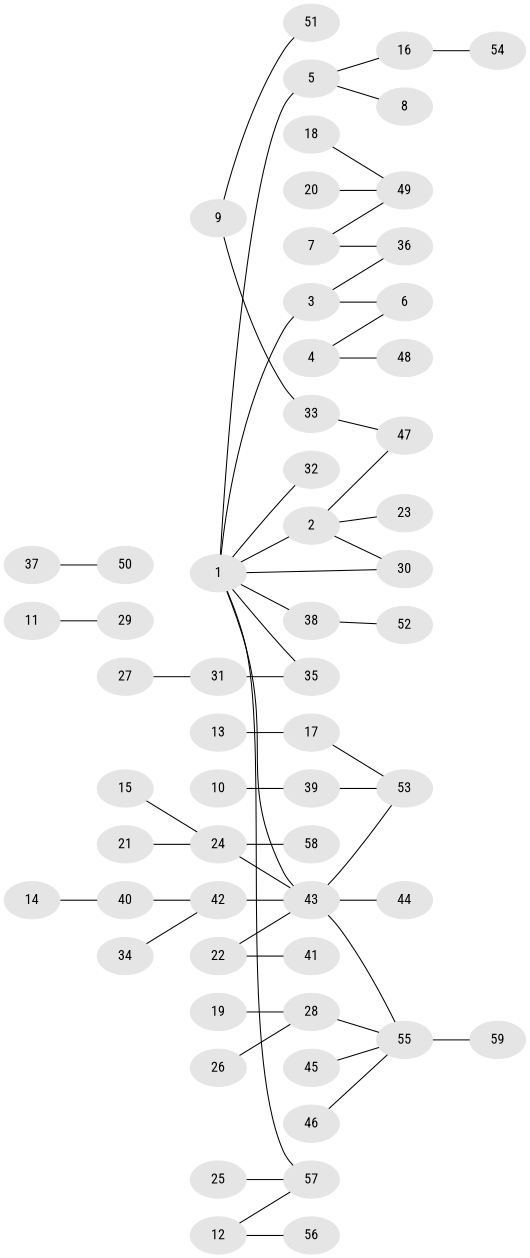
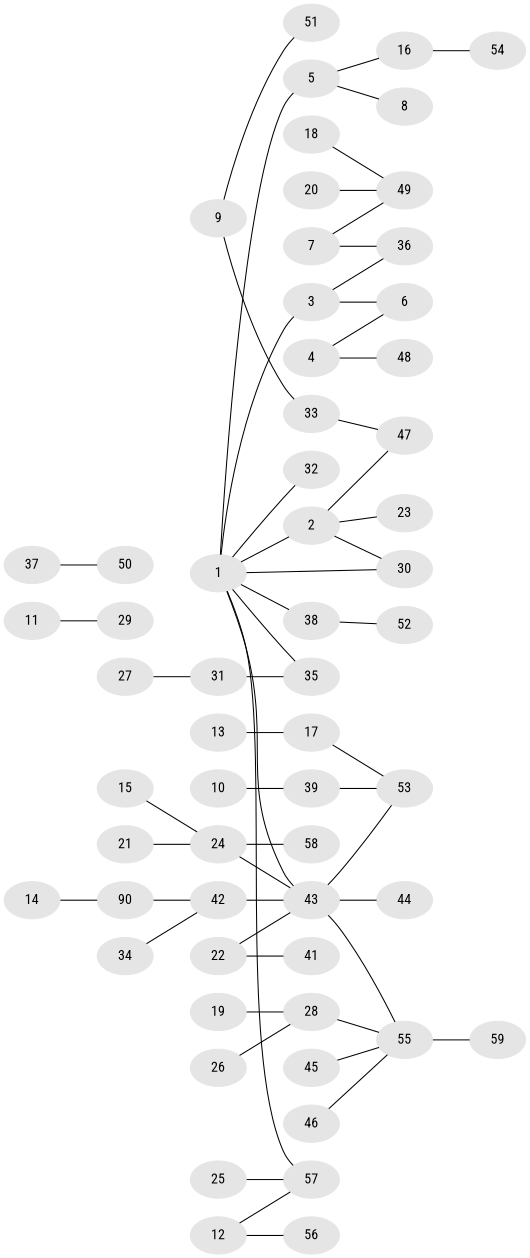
(125, 900) -> (125, 900)
